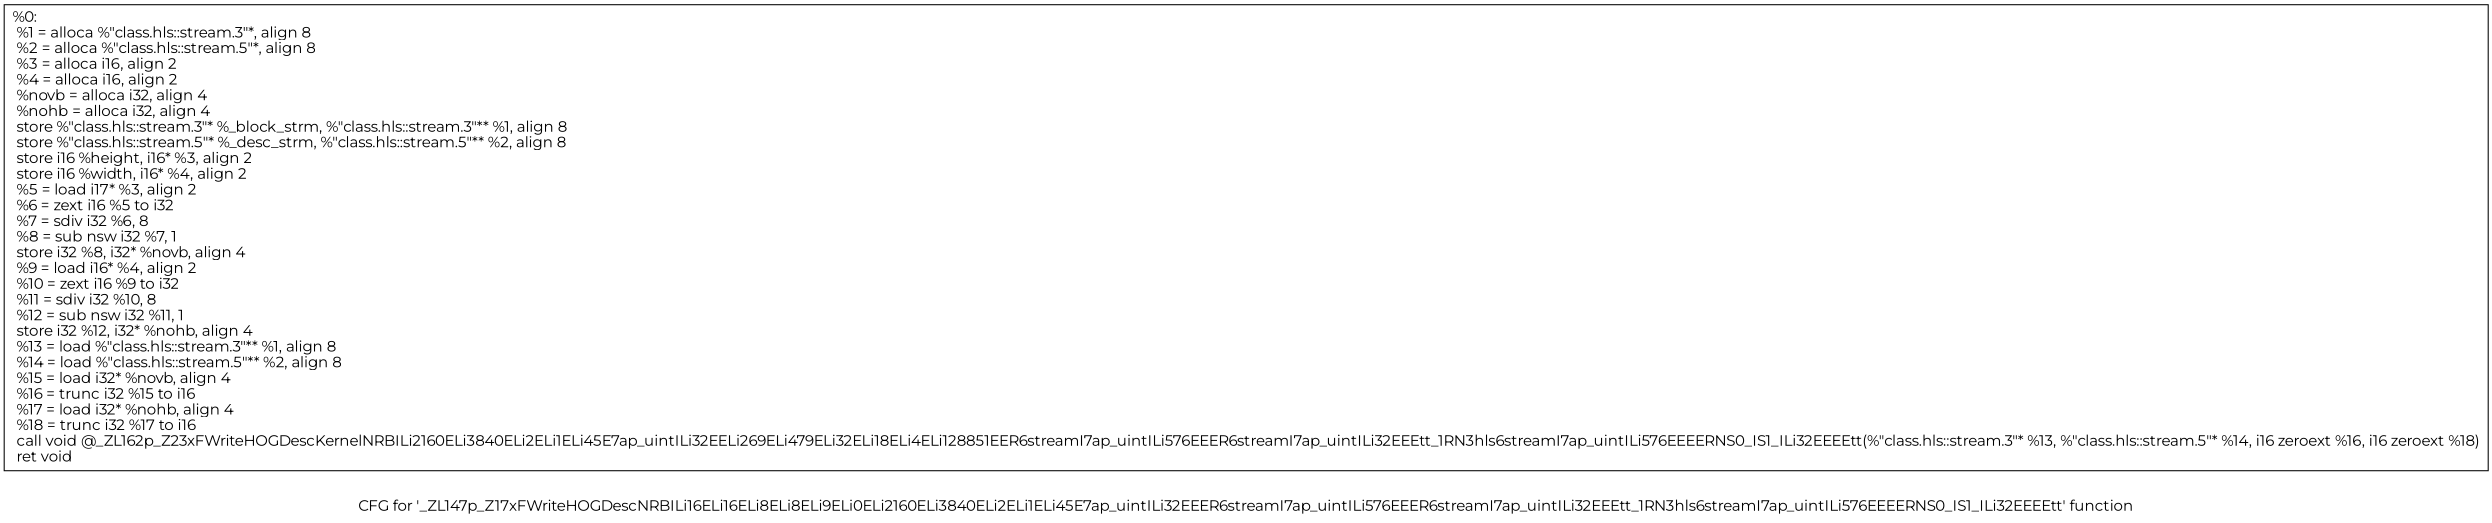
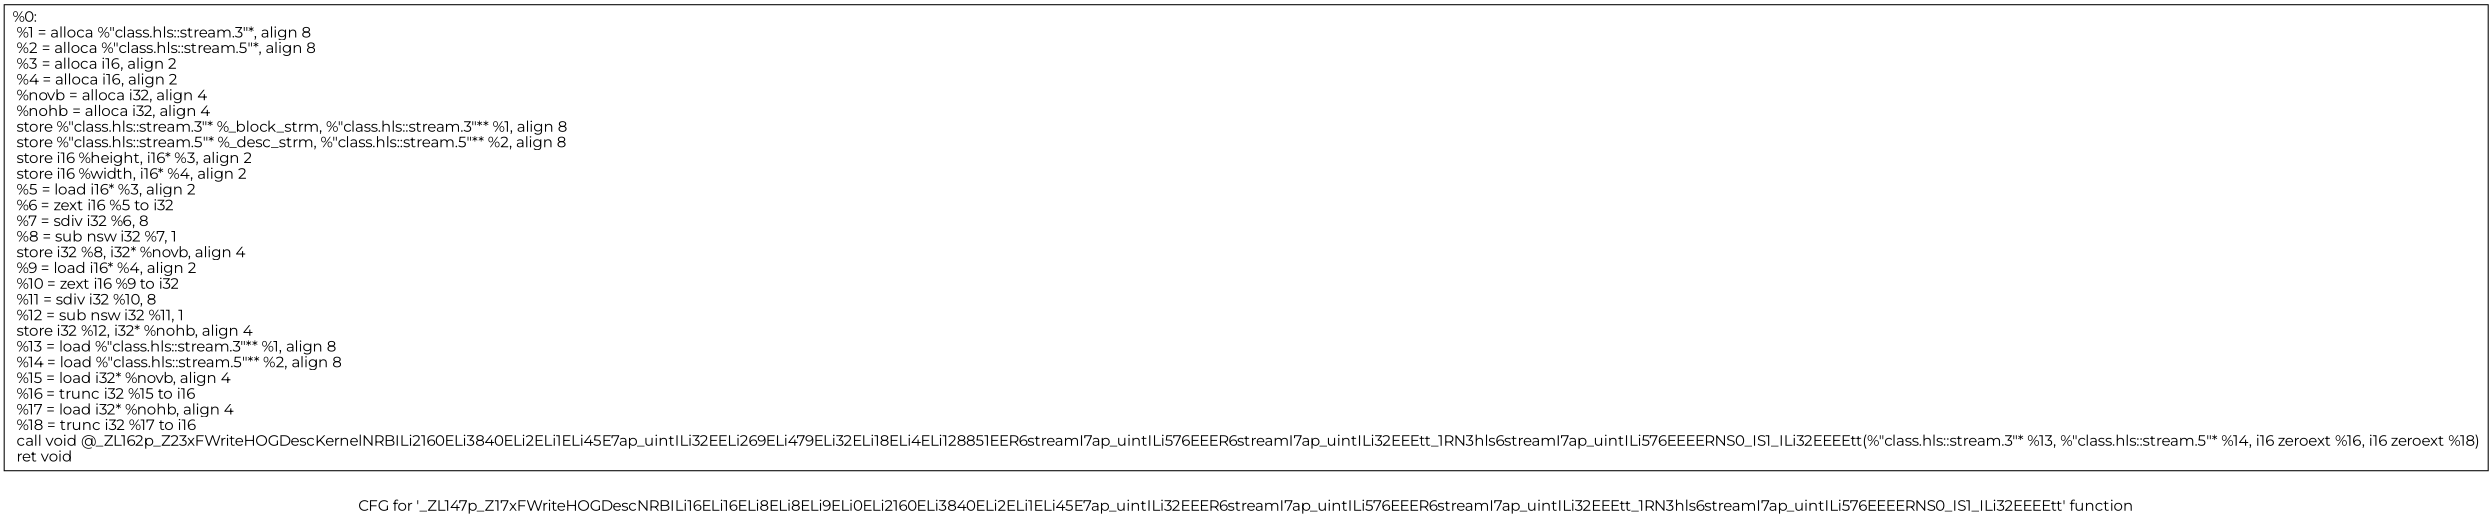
(105, 190) -> (104, 190)
